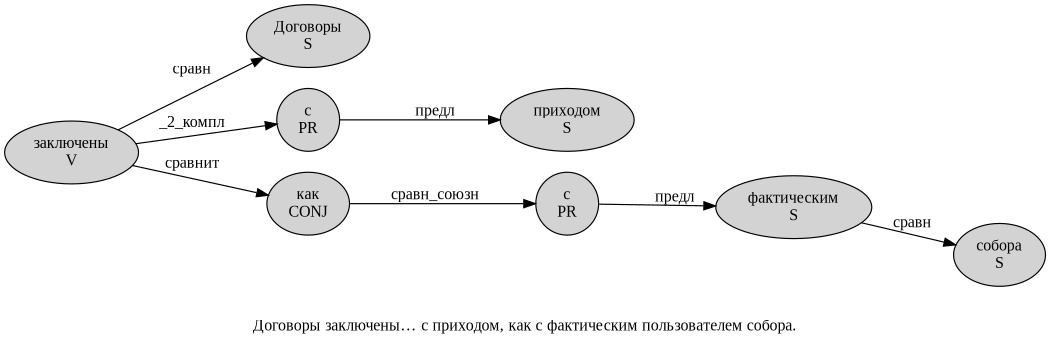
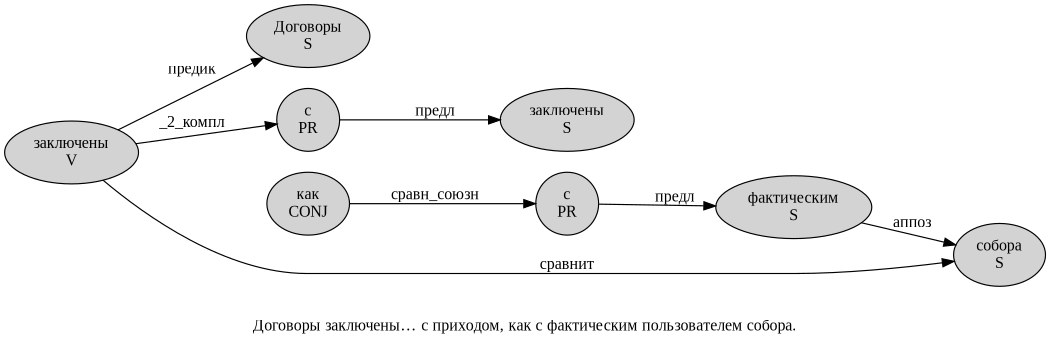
(192, 69) -> (192, 69)
(567, 120) -> (567, 120)
(195, 179) -> (511, 274)
(913, 223) -> (913, 223)
